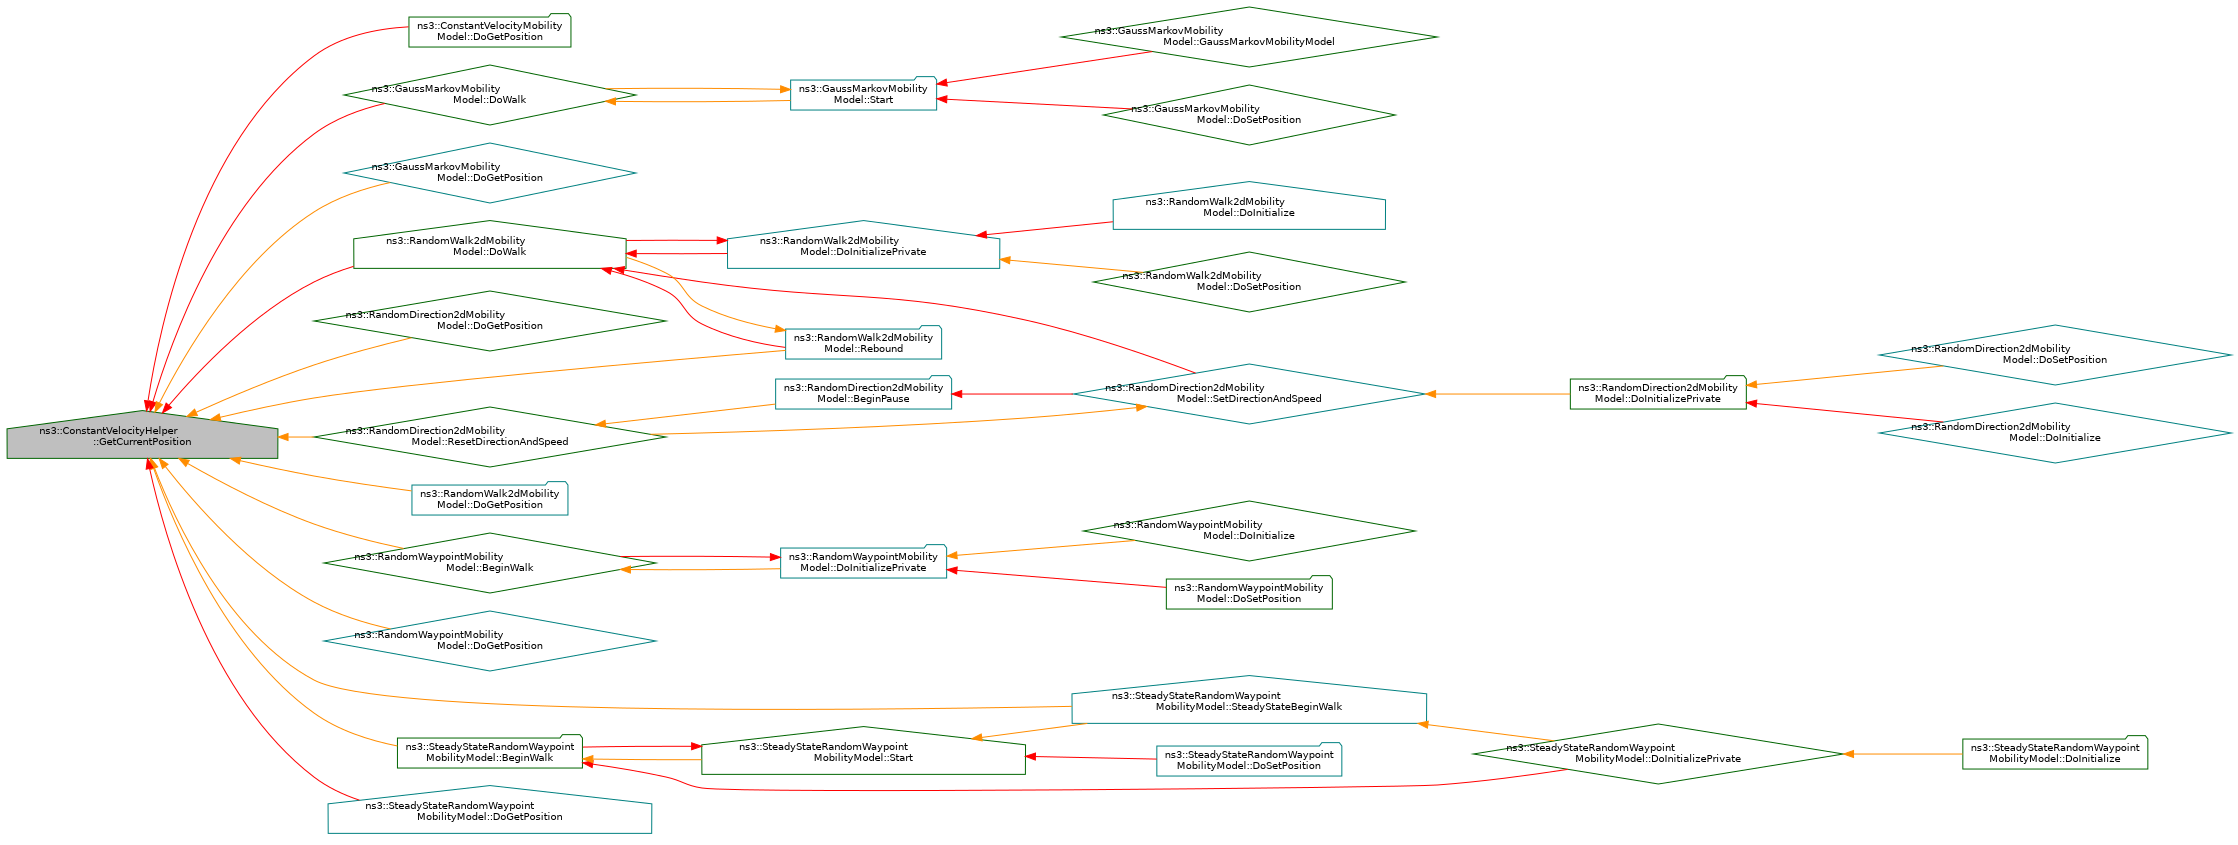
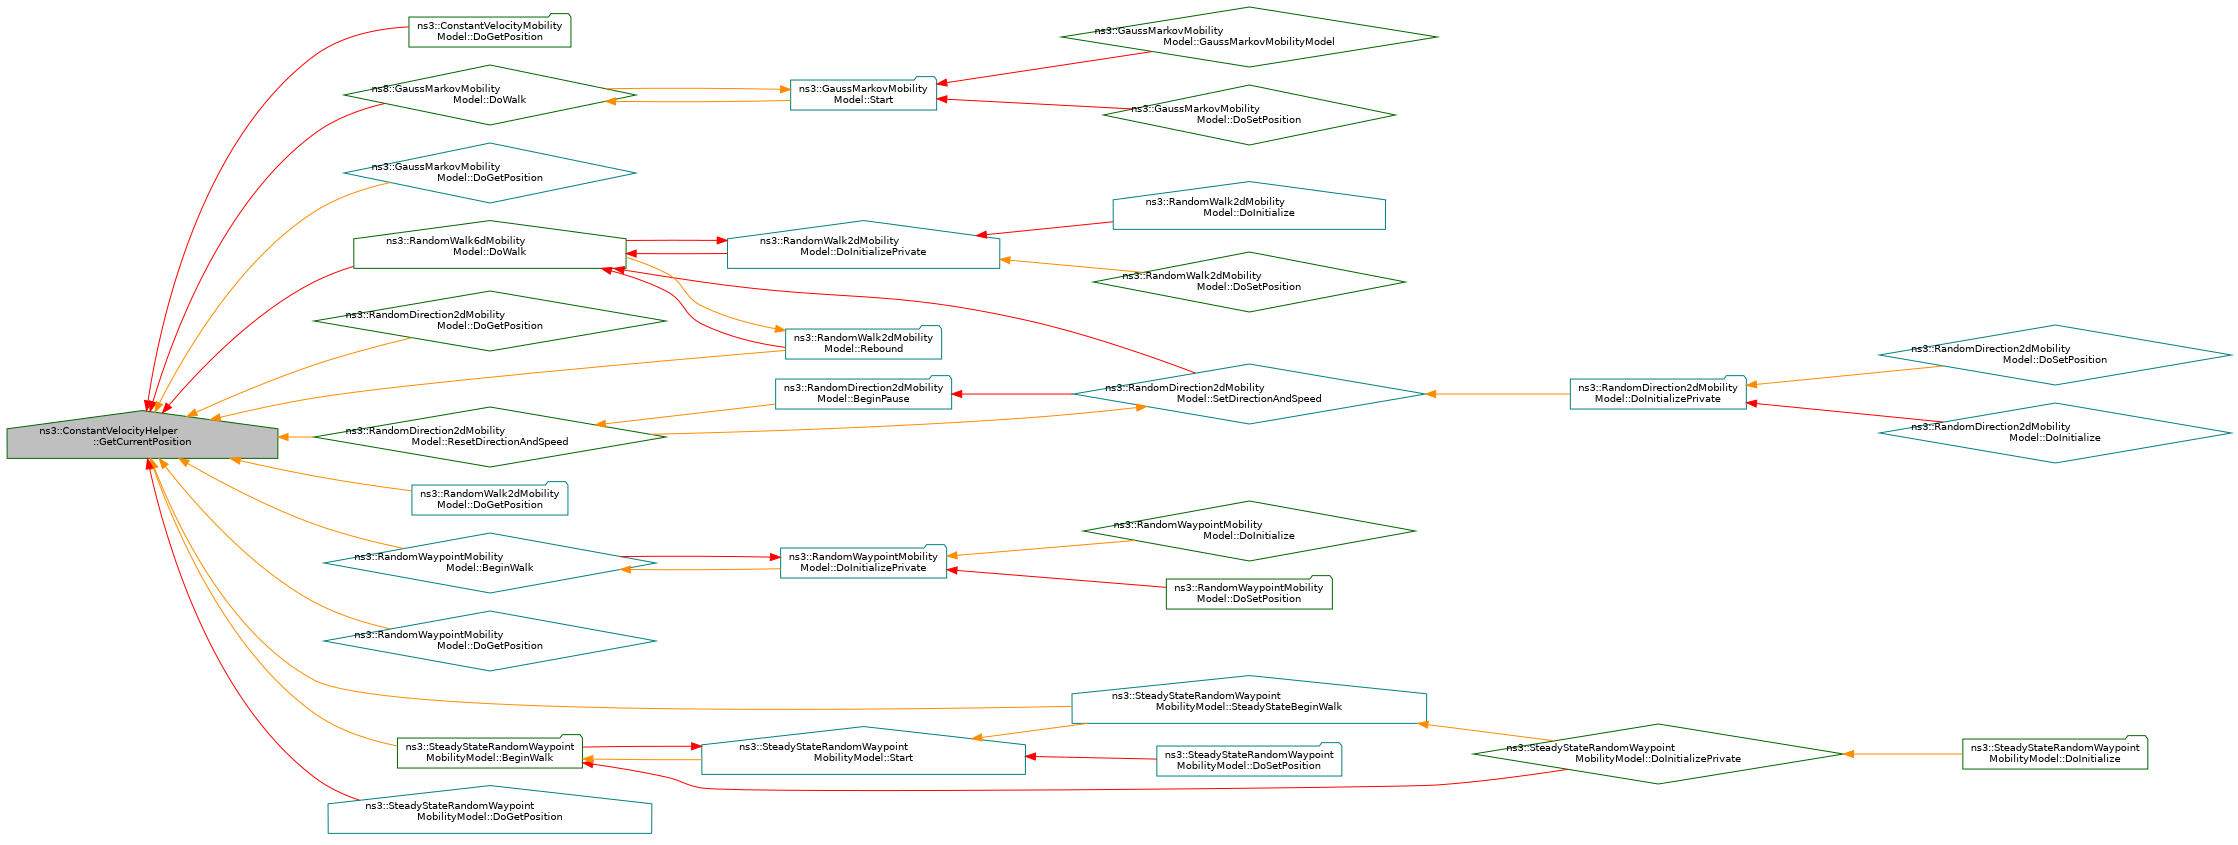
(490, 95) -> (490, 95)
(490, 247) -> (490, 247)
(1658, 394) -> (1658, 394)
(490, 563) -> (490, 563)
(864, 753) -> (864, 753)
